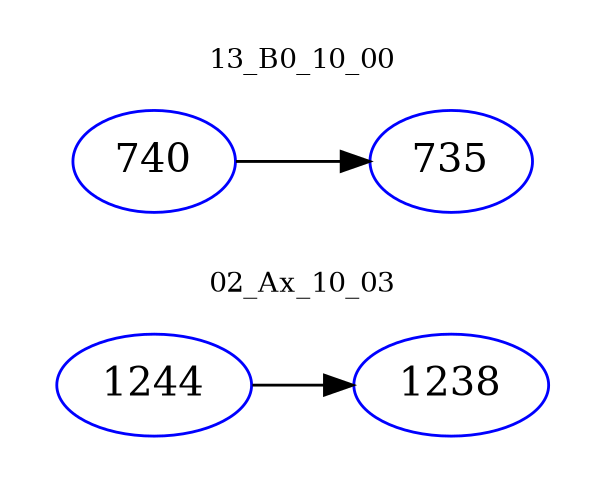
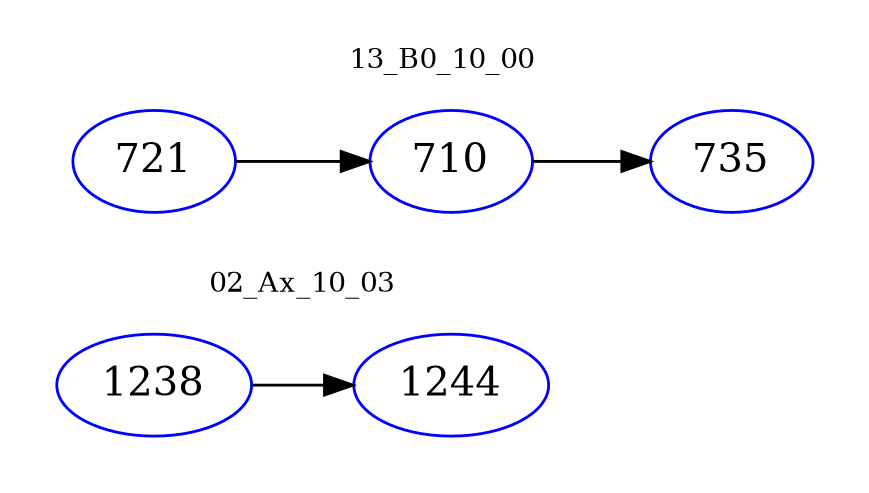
none -> (154, 161)
(154, 161) -> (451, 161)
(288, 385) -> (288, 385)
